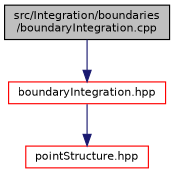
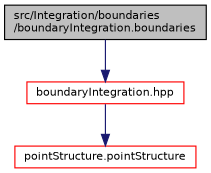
(87, 22) -> (105, 22)
(87, 157) -> (105, 157)
